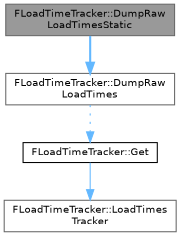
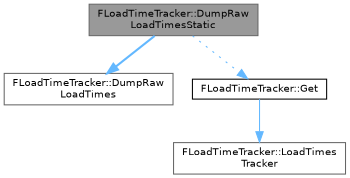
(90, 118) -> (216, 54)
